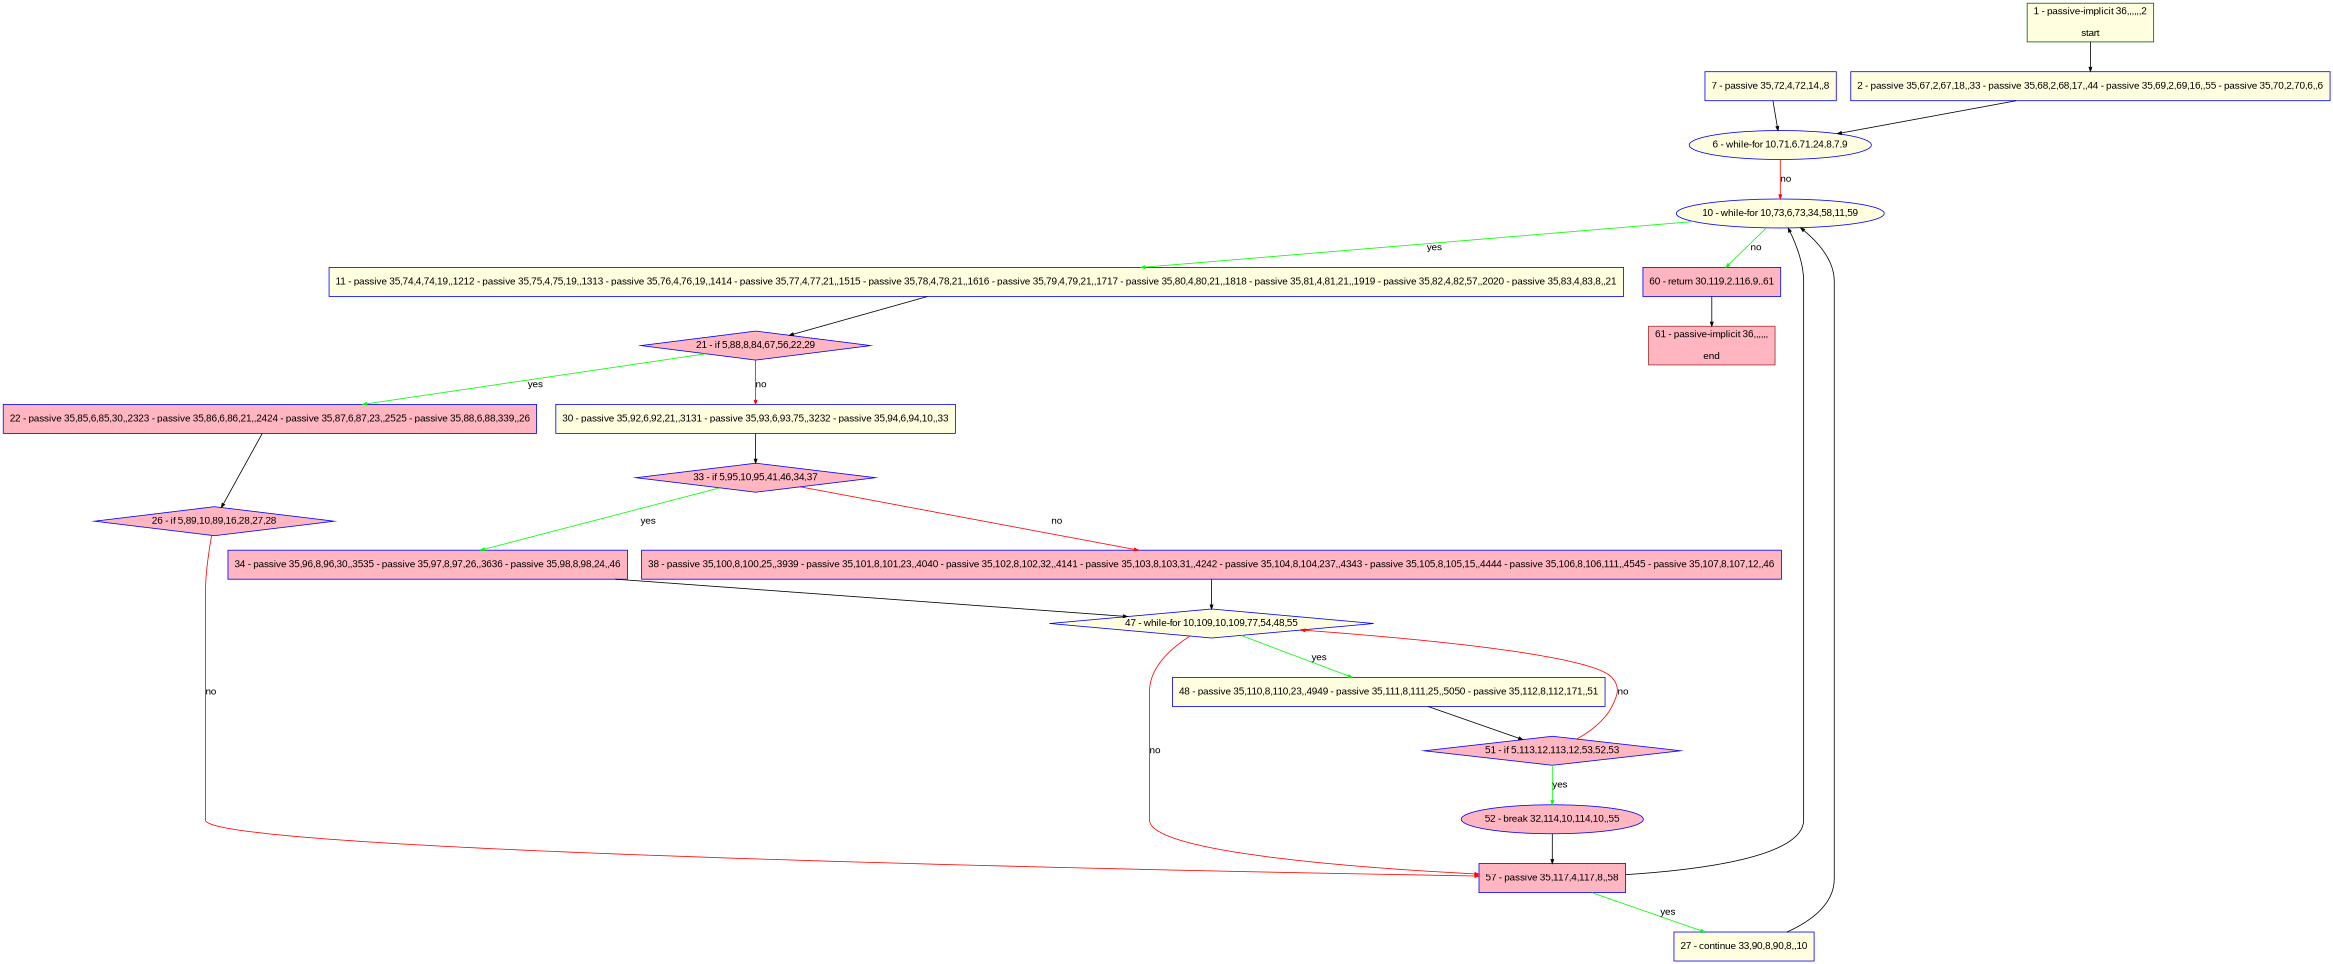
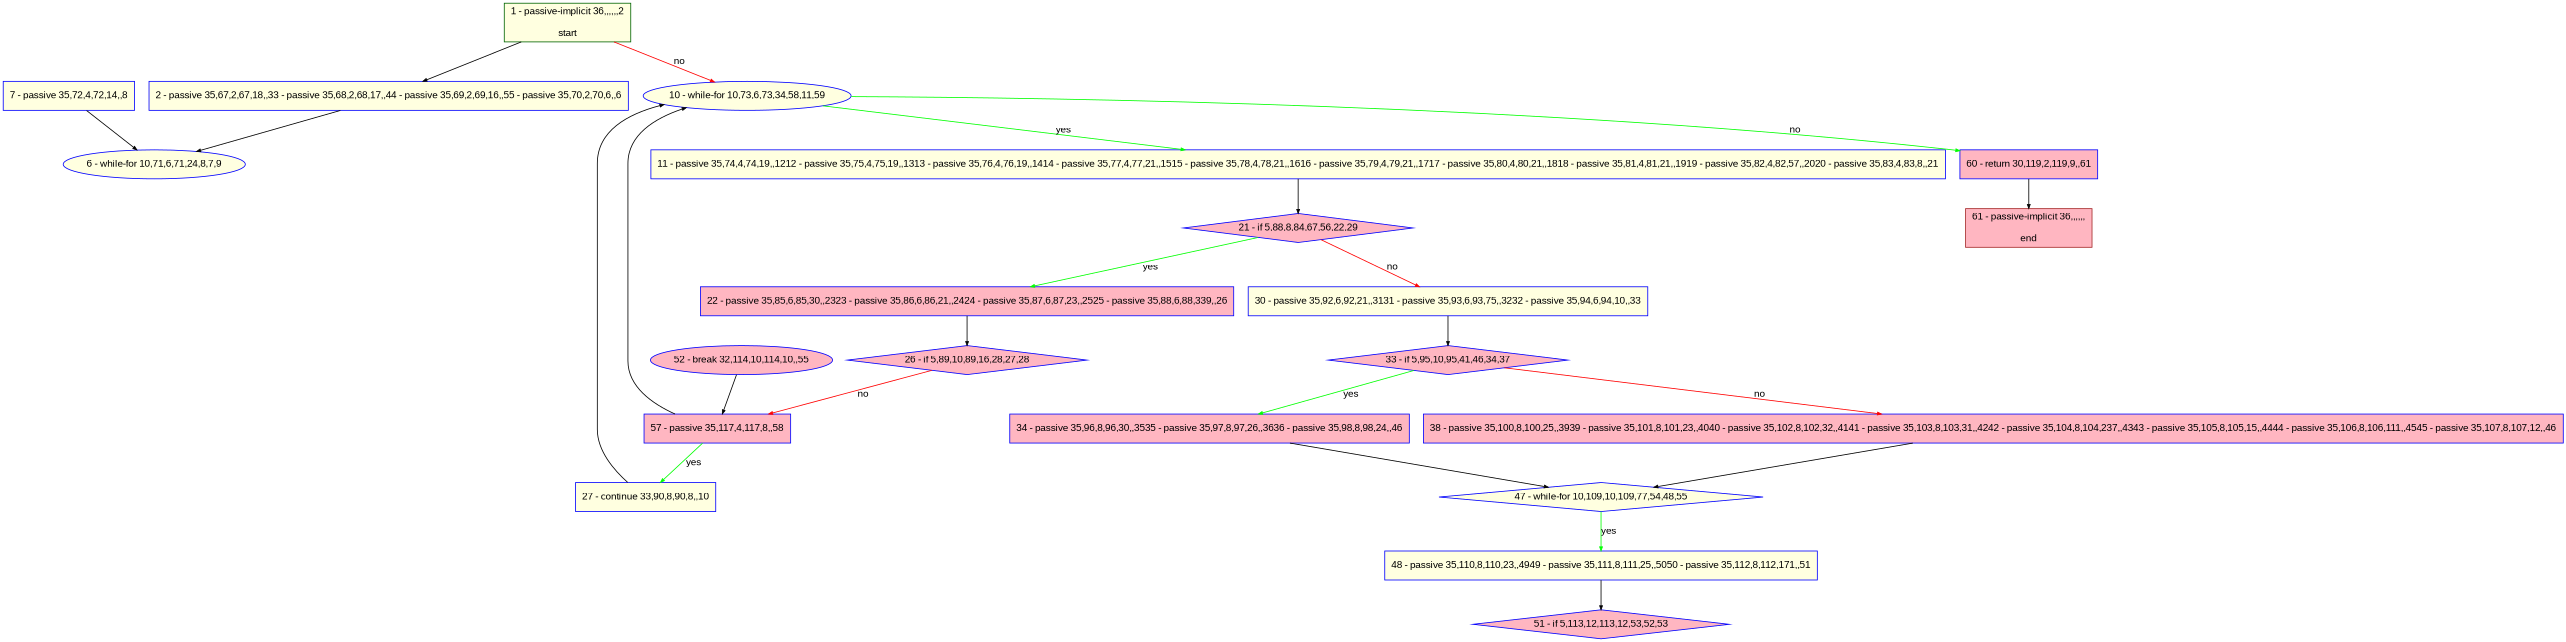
(1780, 177) -> (662, 61)
(1712, 282) -> (2029, 164)
(1500, 649) -> none
(1552, 783) -> none
(1209, 847) -> none
